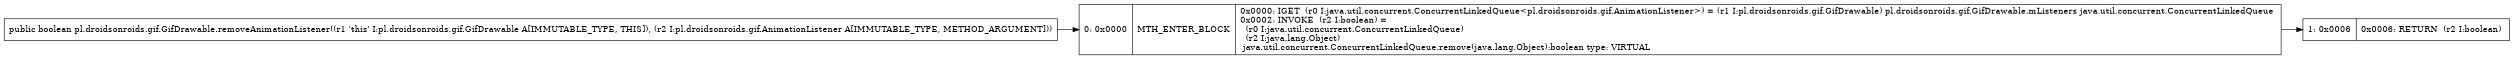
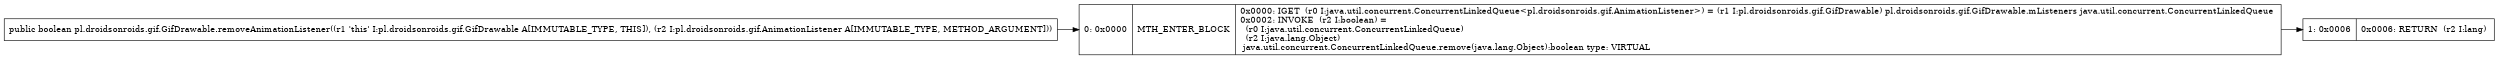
(2433, 29) -> (2425, 29)
